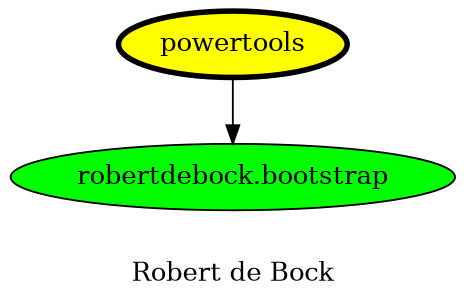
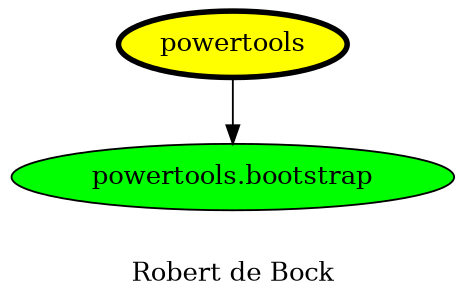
(233, 177) -> (233, 177)
